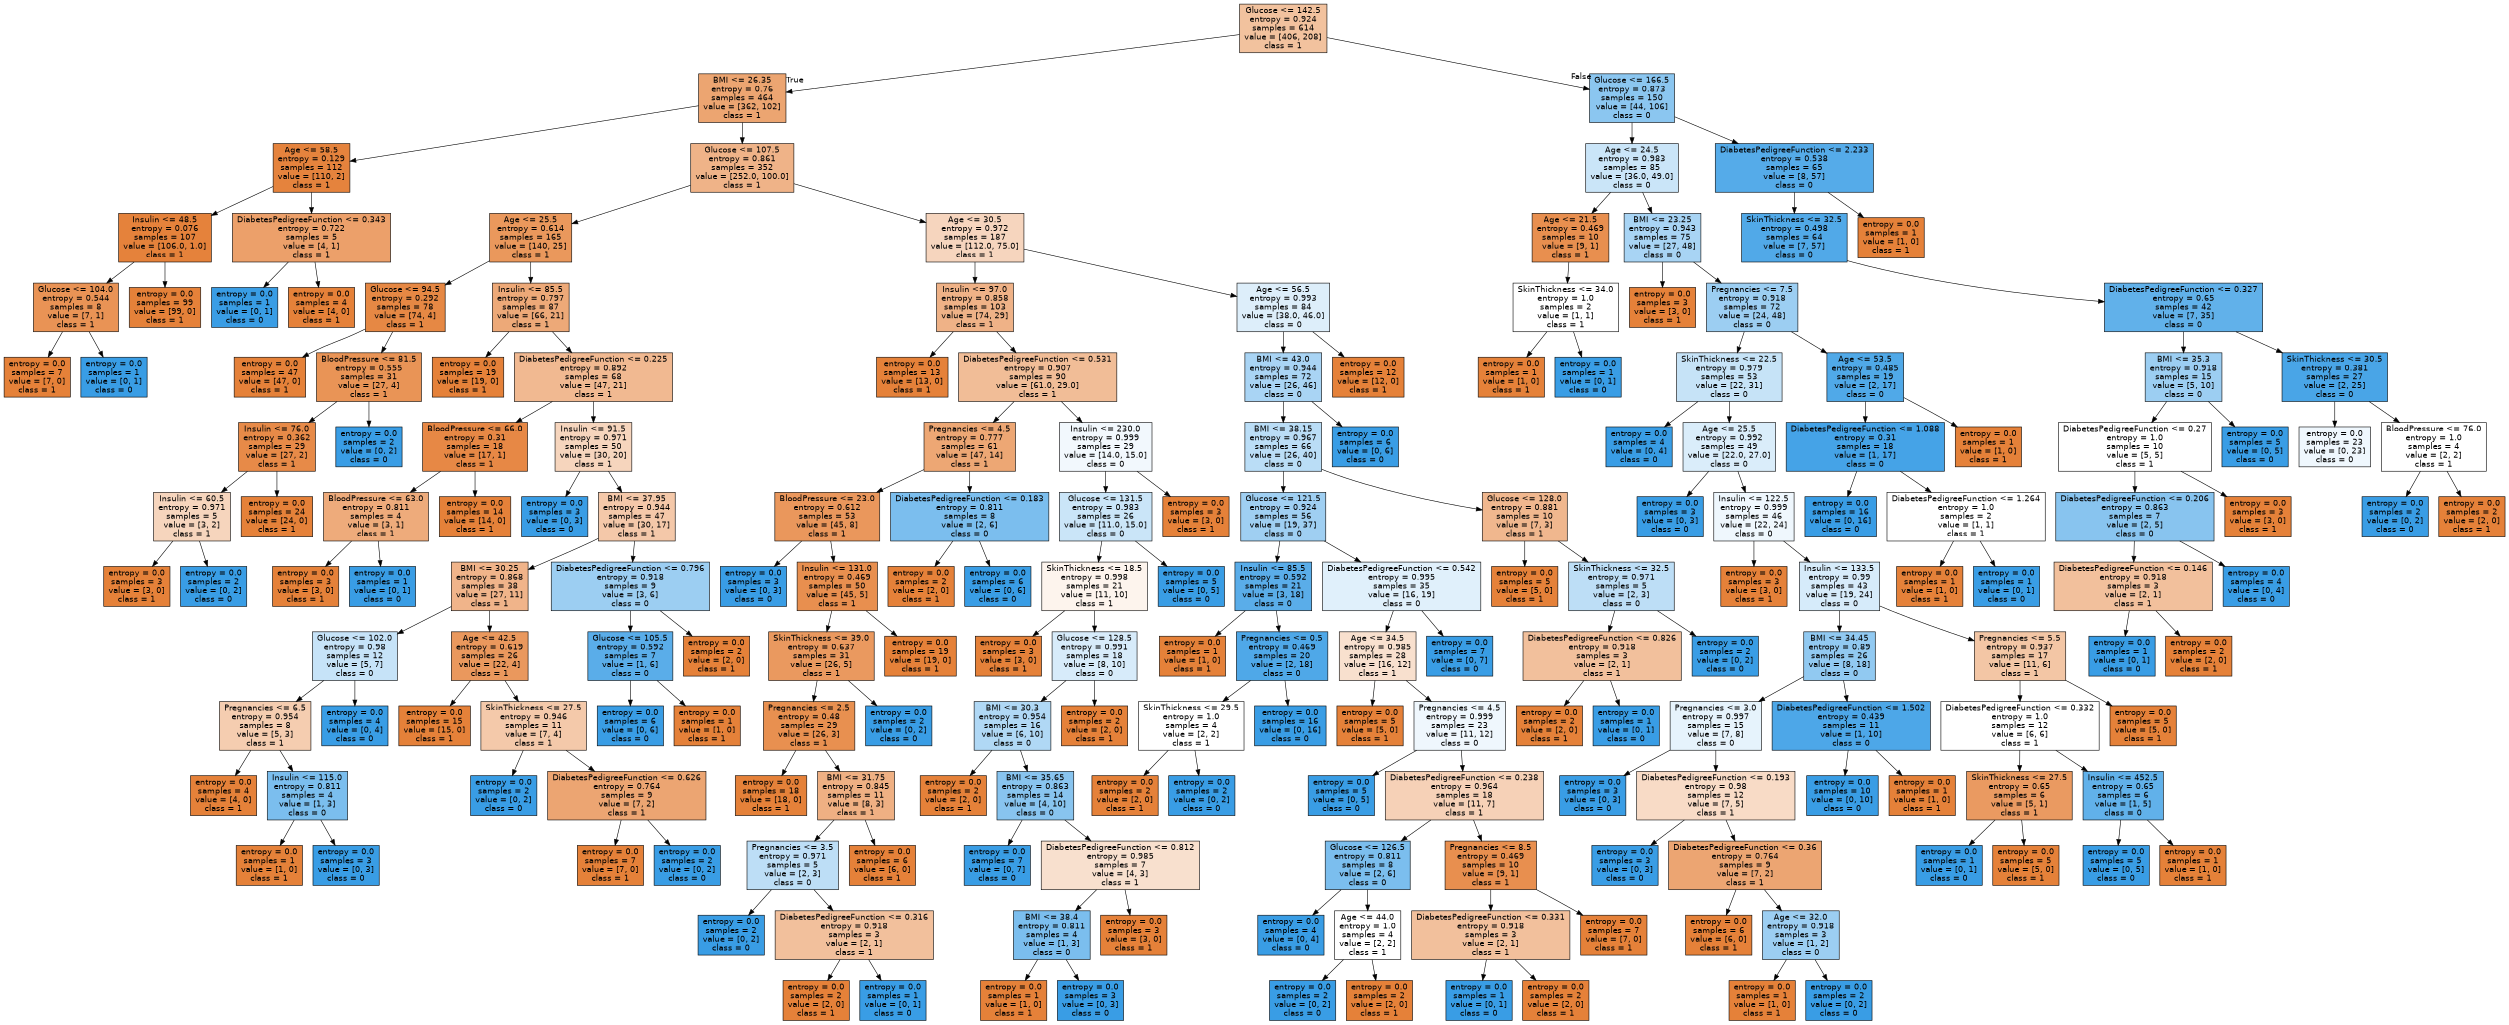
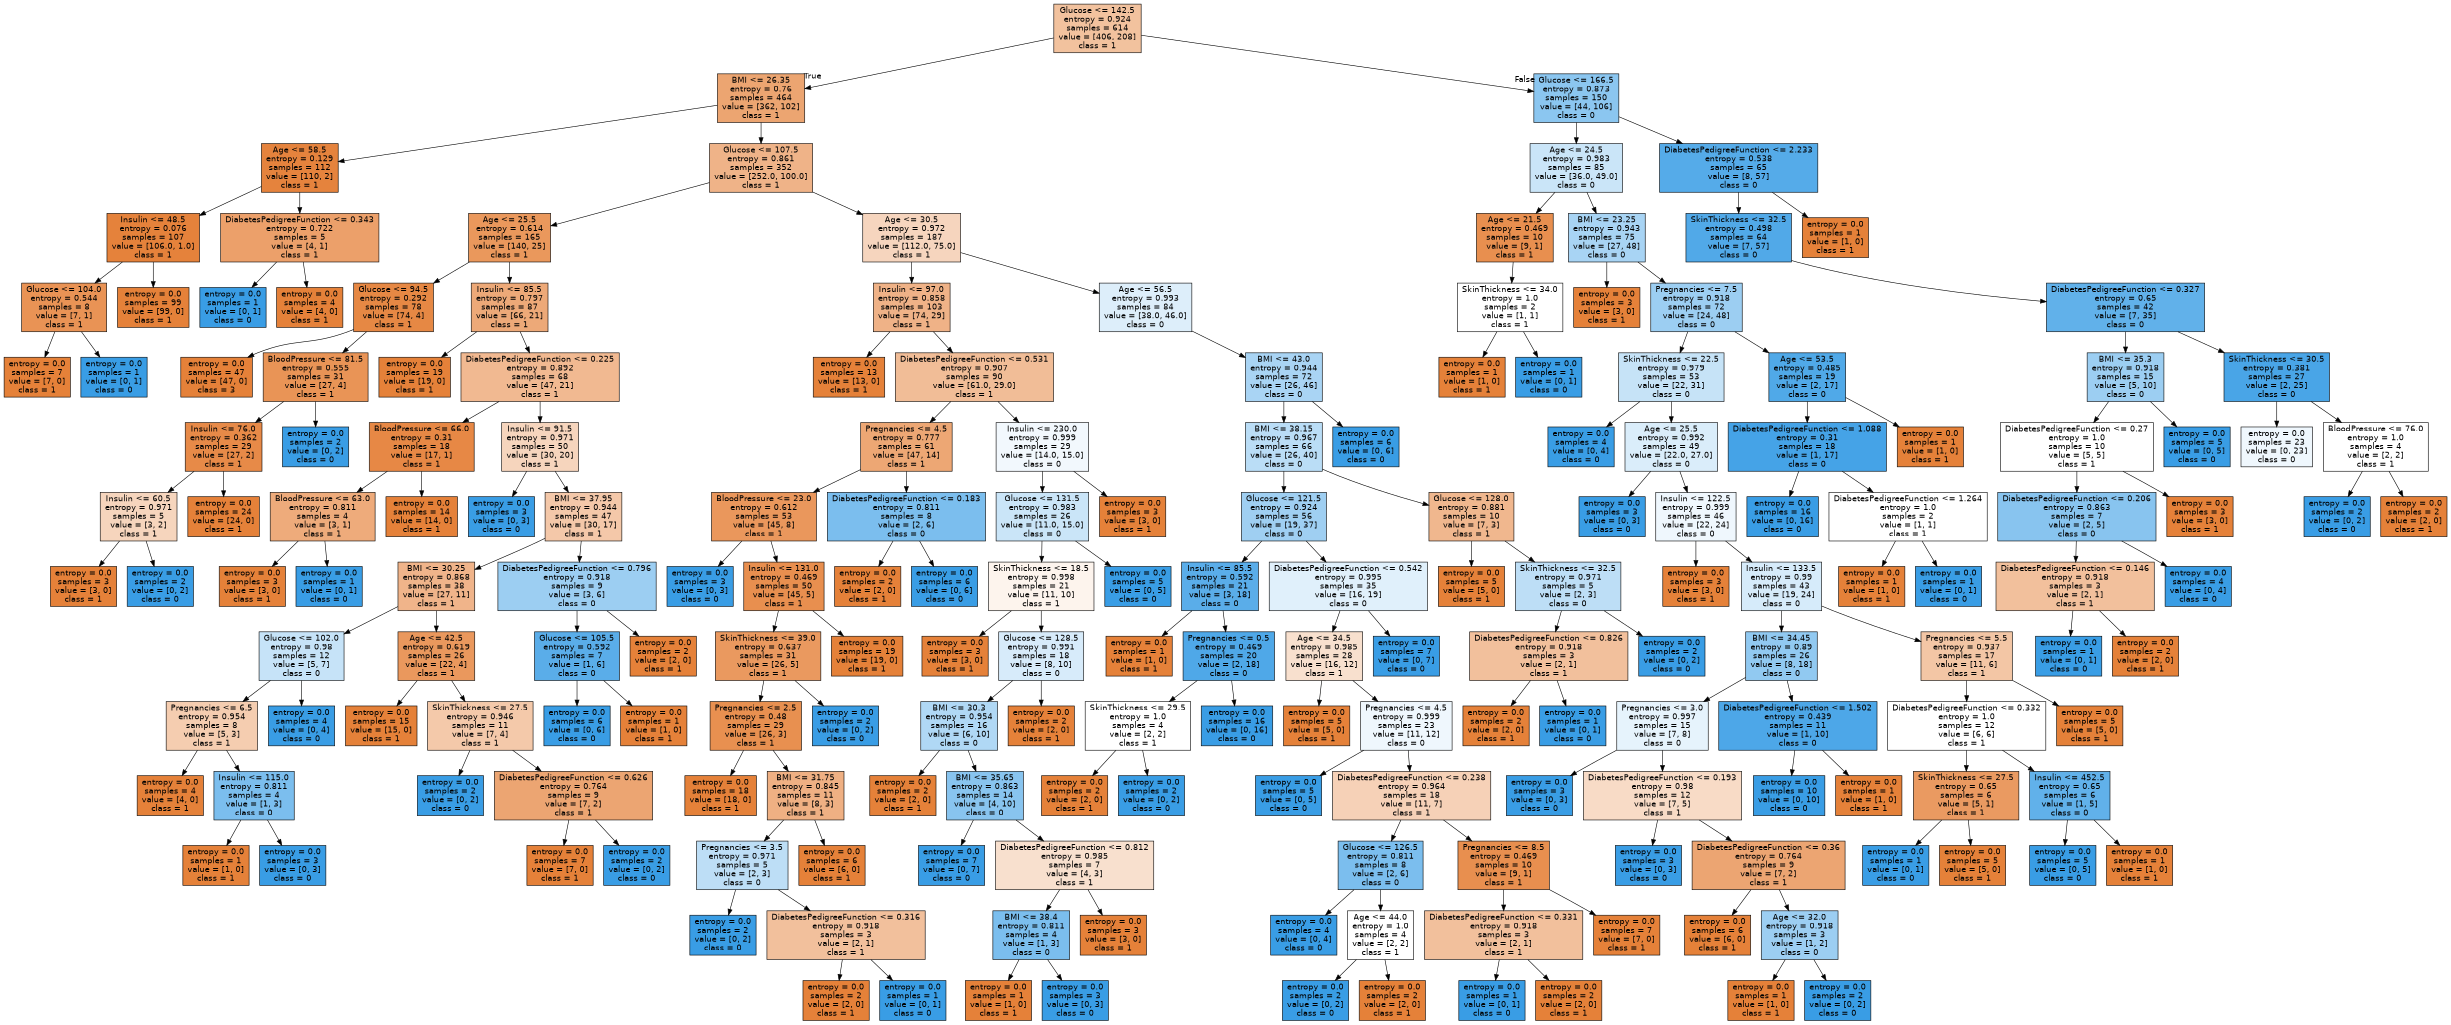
(270, 377) -> (217, 377)
(1368, 377) -> none
